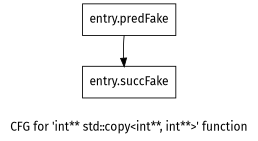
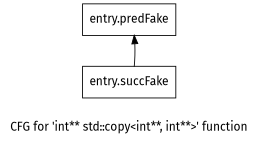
(123, 47) -> (135, 55)
